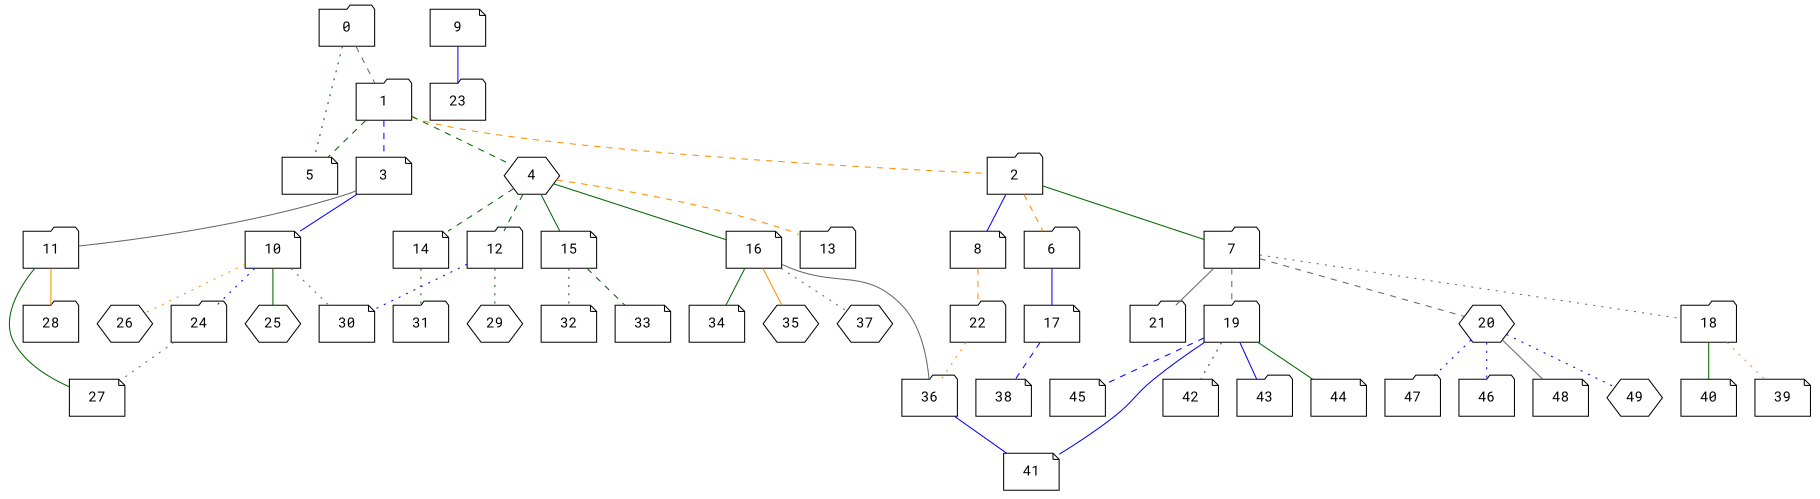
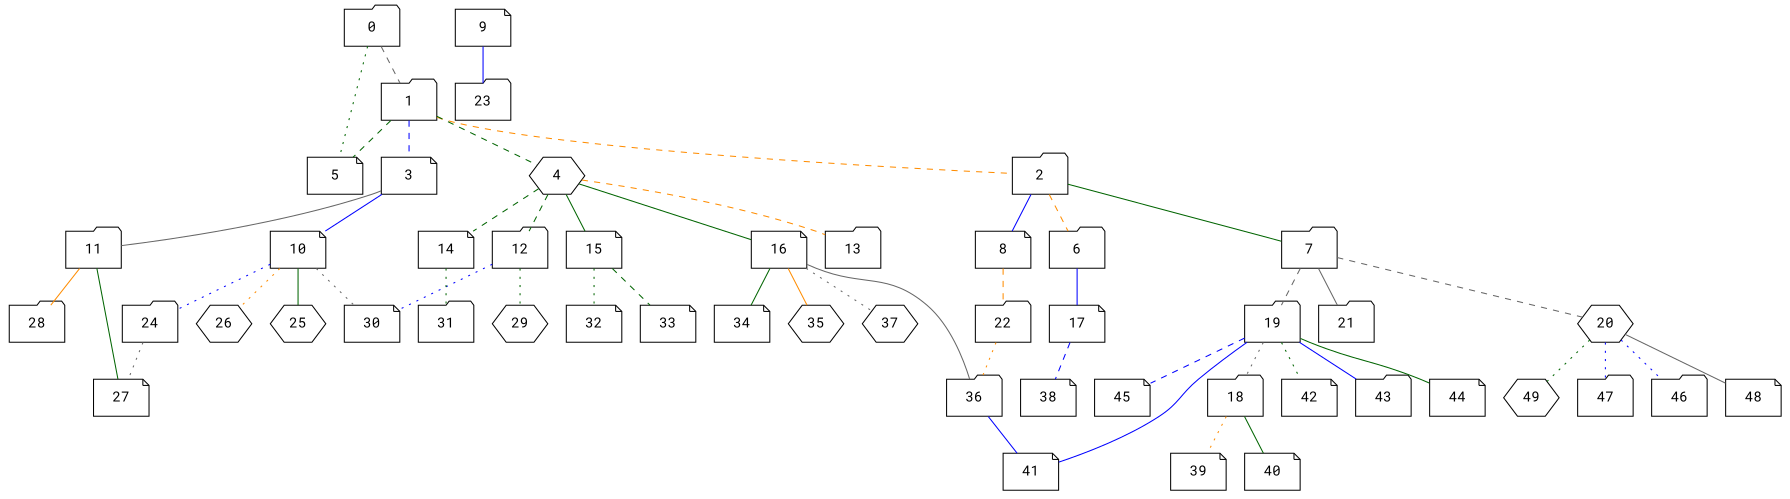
(1470, 287) -> (1254, 361)
(1561, 361) -> (1568, 361)
